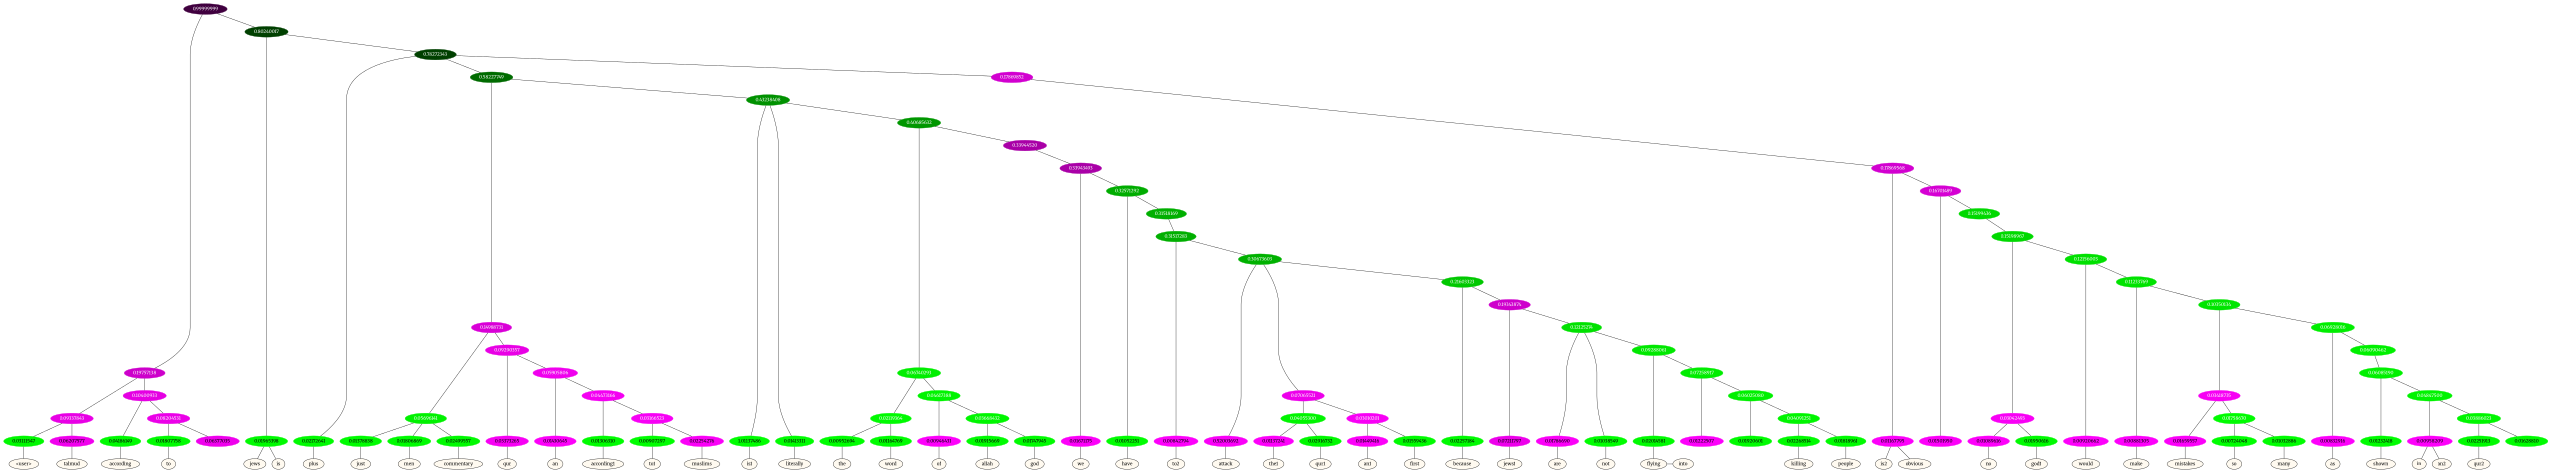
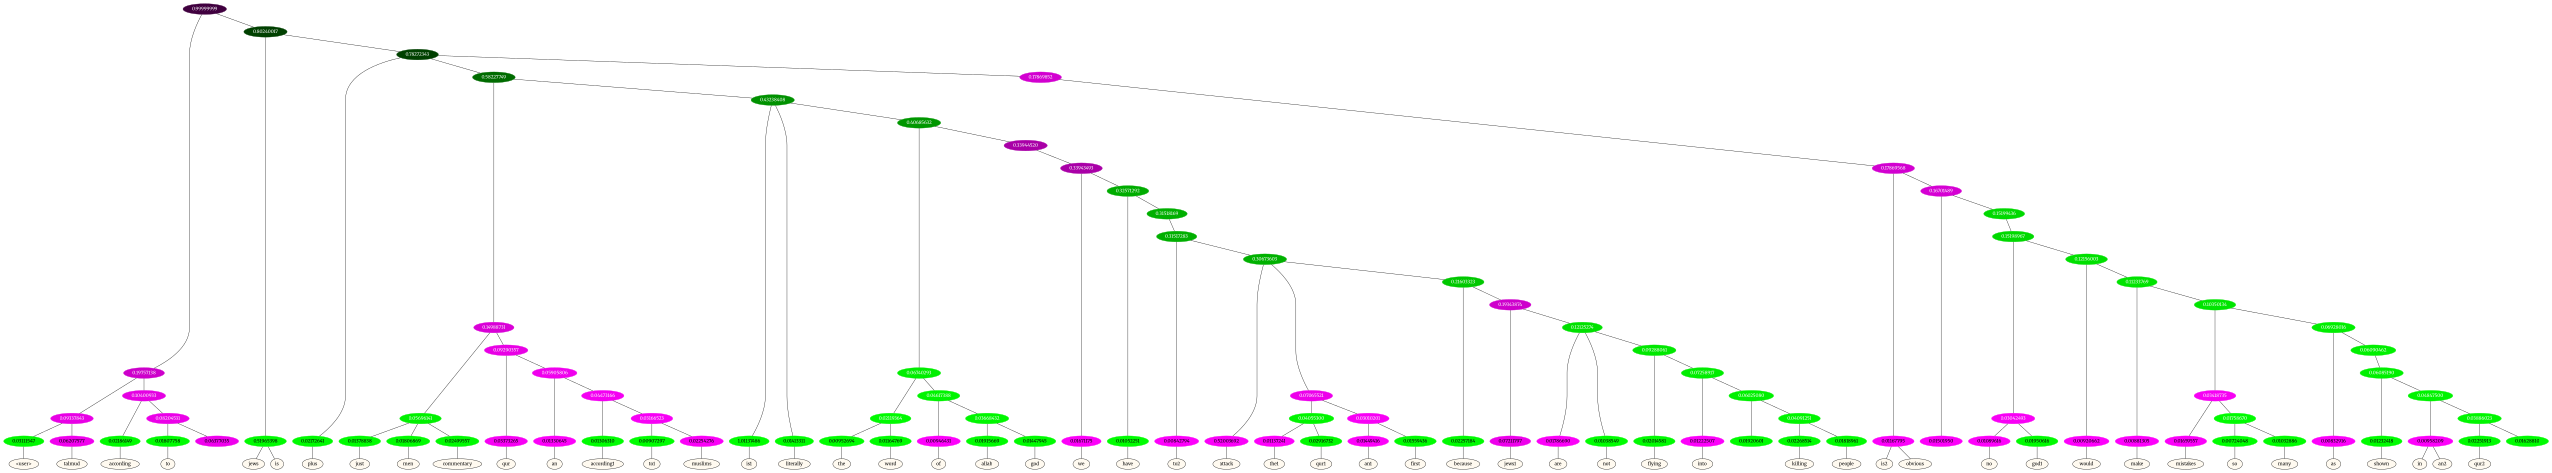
(120, 441) -> (120, 441)
(266, 441) -> (265, 441)
(555, 441) -> (555, 441)
(1035, 441) -> (1035, 441)
(1670, 464) -> (1702, 453)
